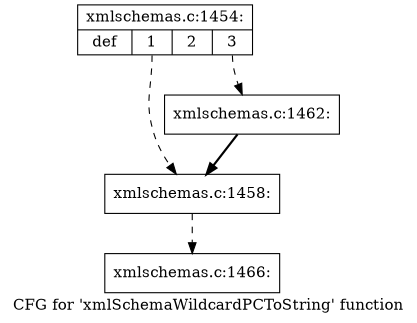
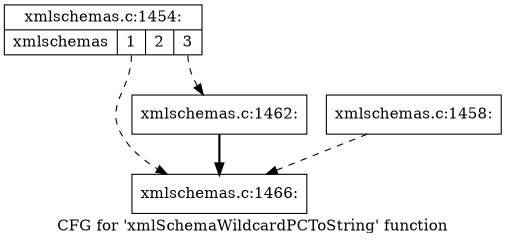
(105, 42) -> (61, 42)
(149, 112) -> (116, 119)
(225, 150) -> (219, 149)
